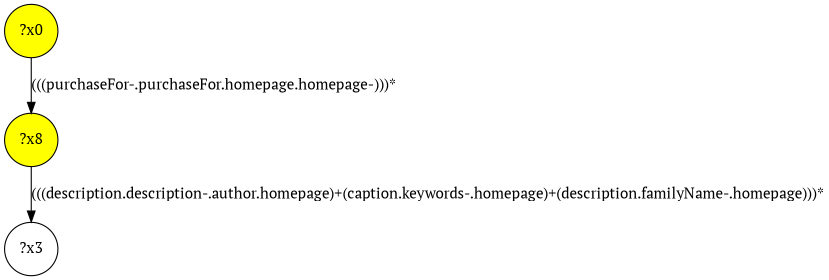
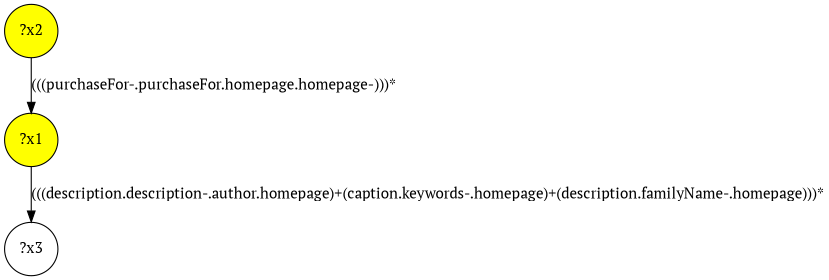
(31, 31) -> (31, 31)
(31, 140) -> (31, 140)
